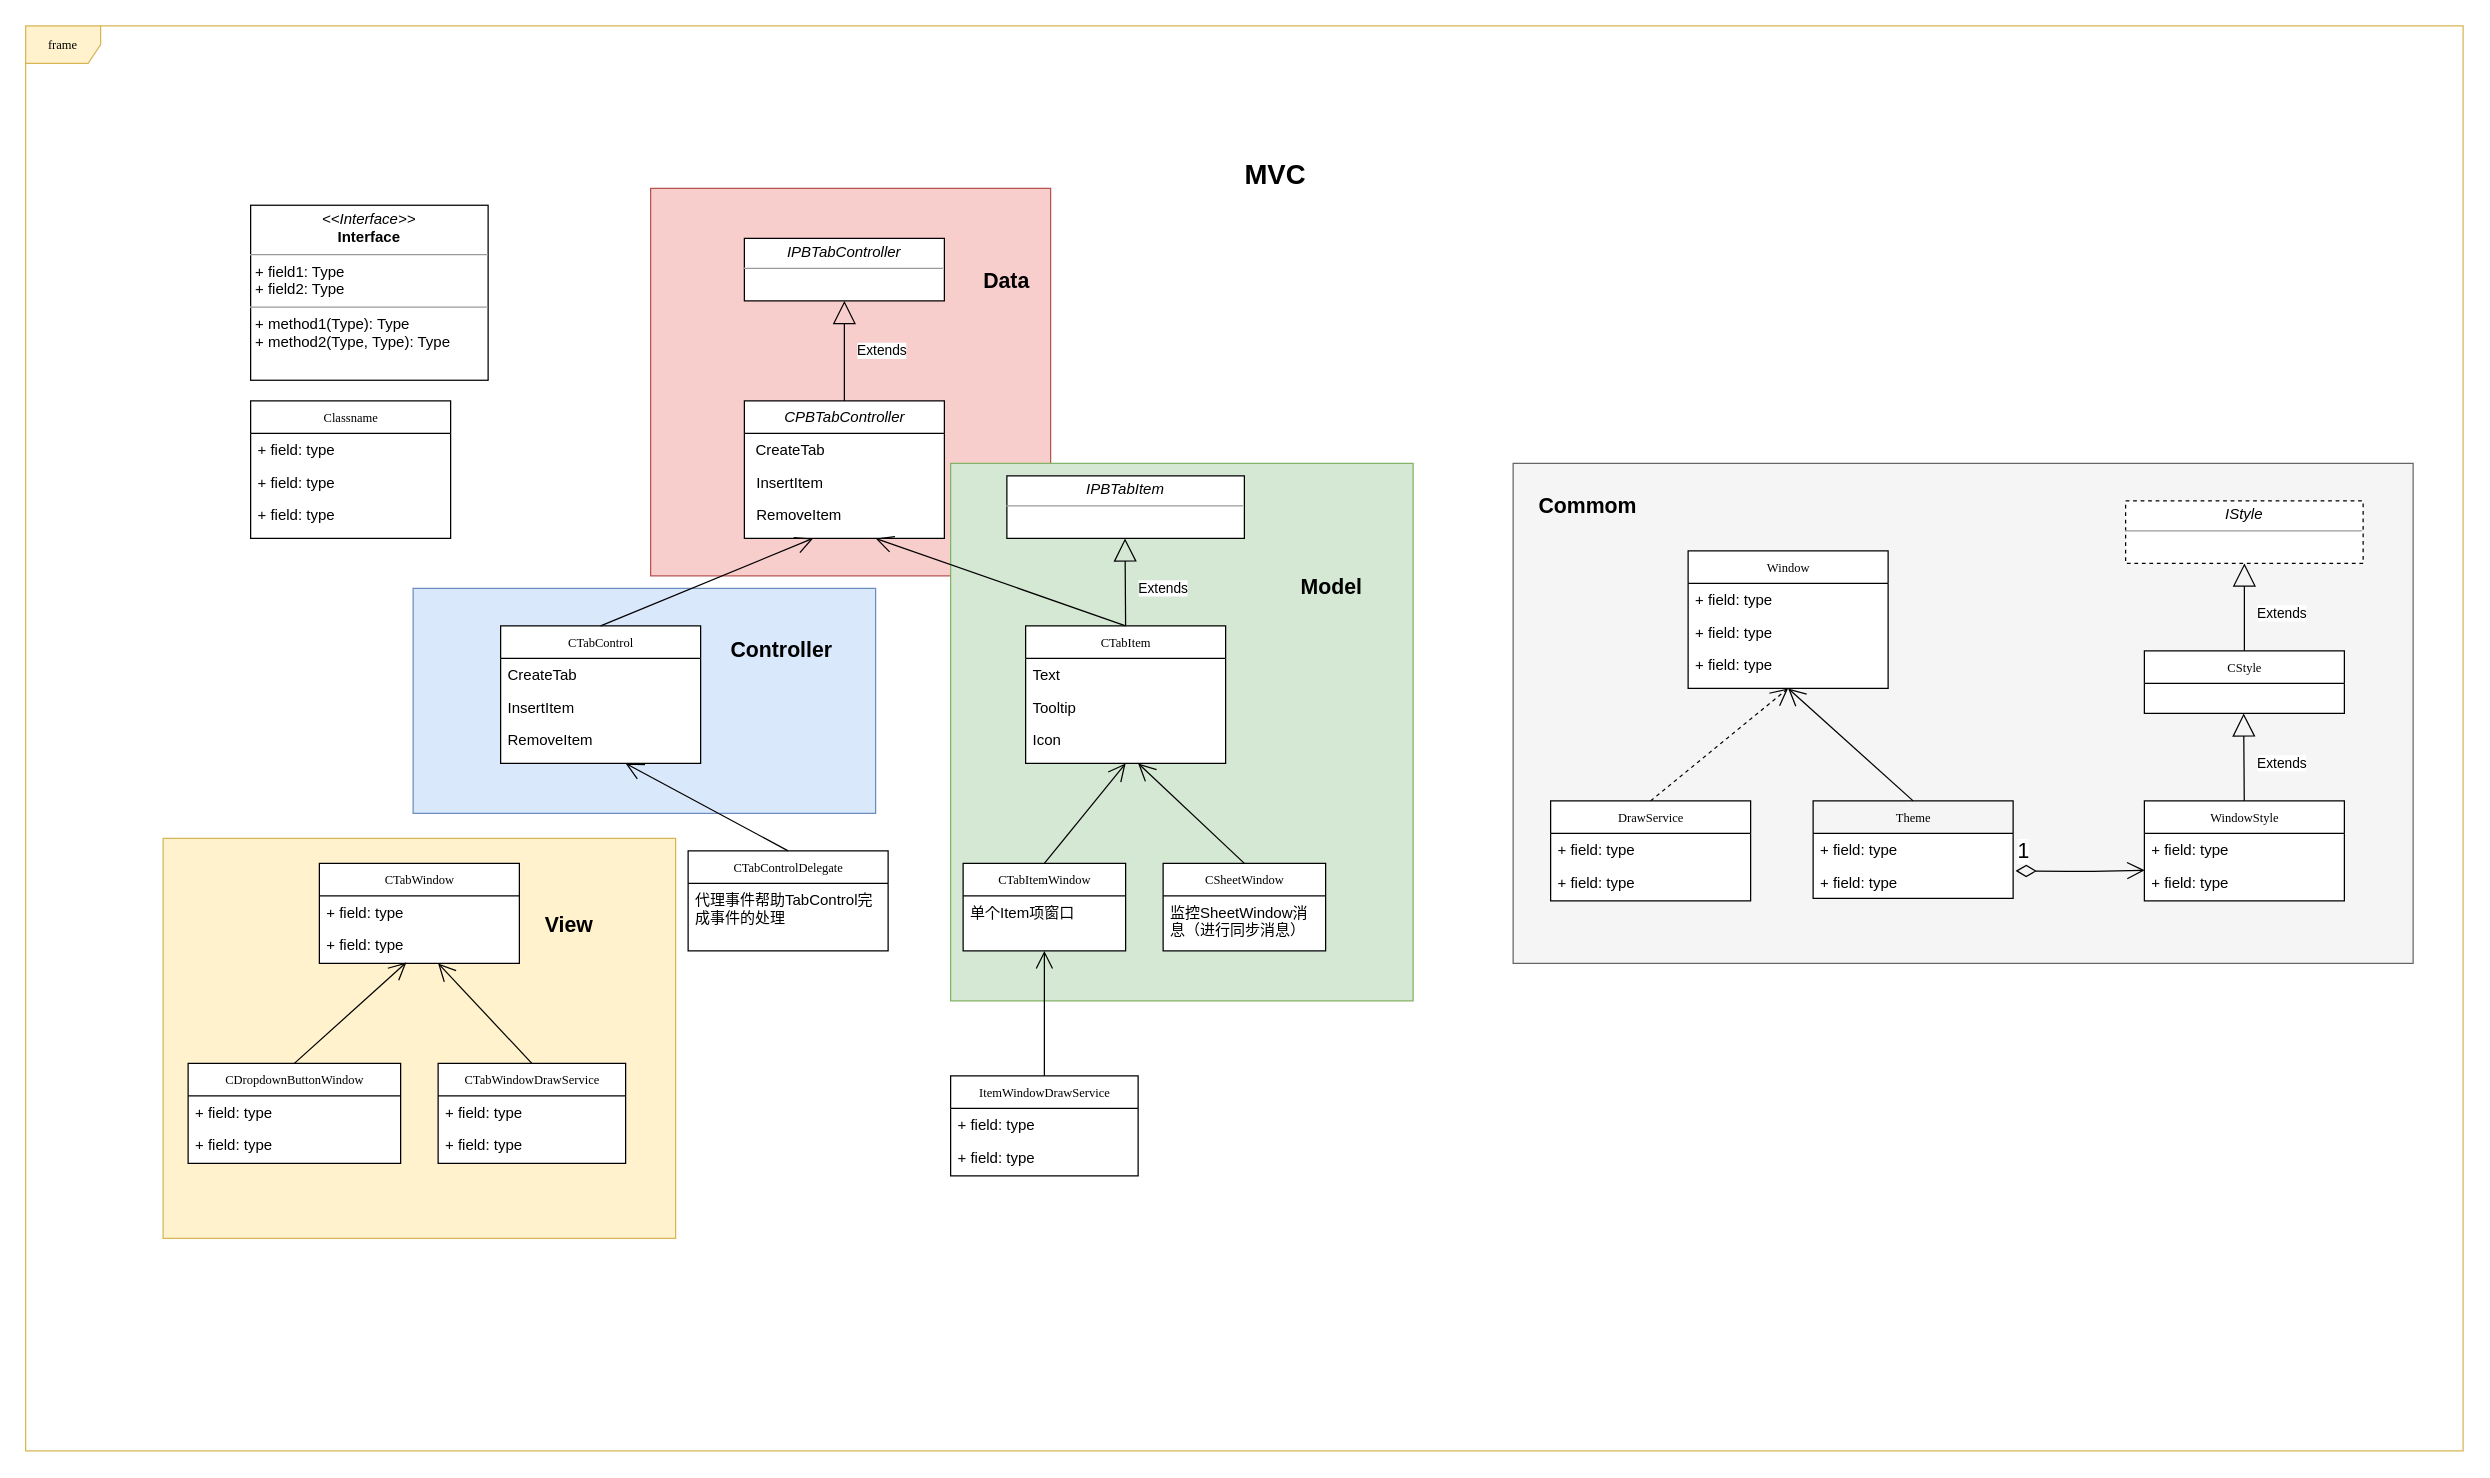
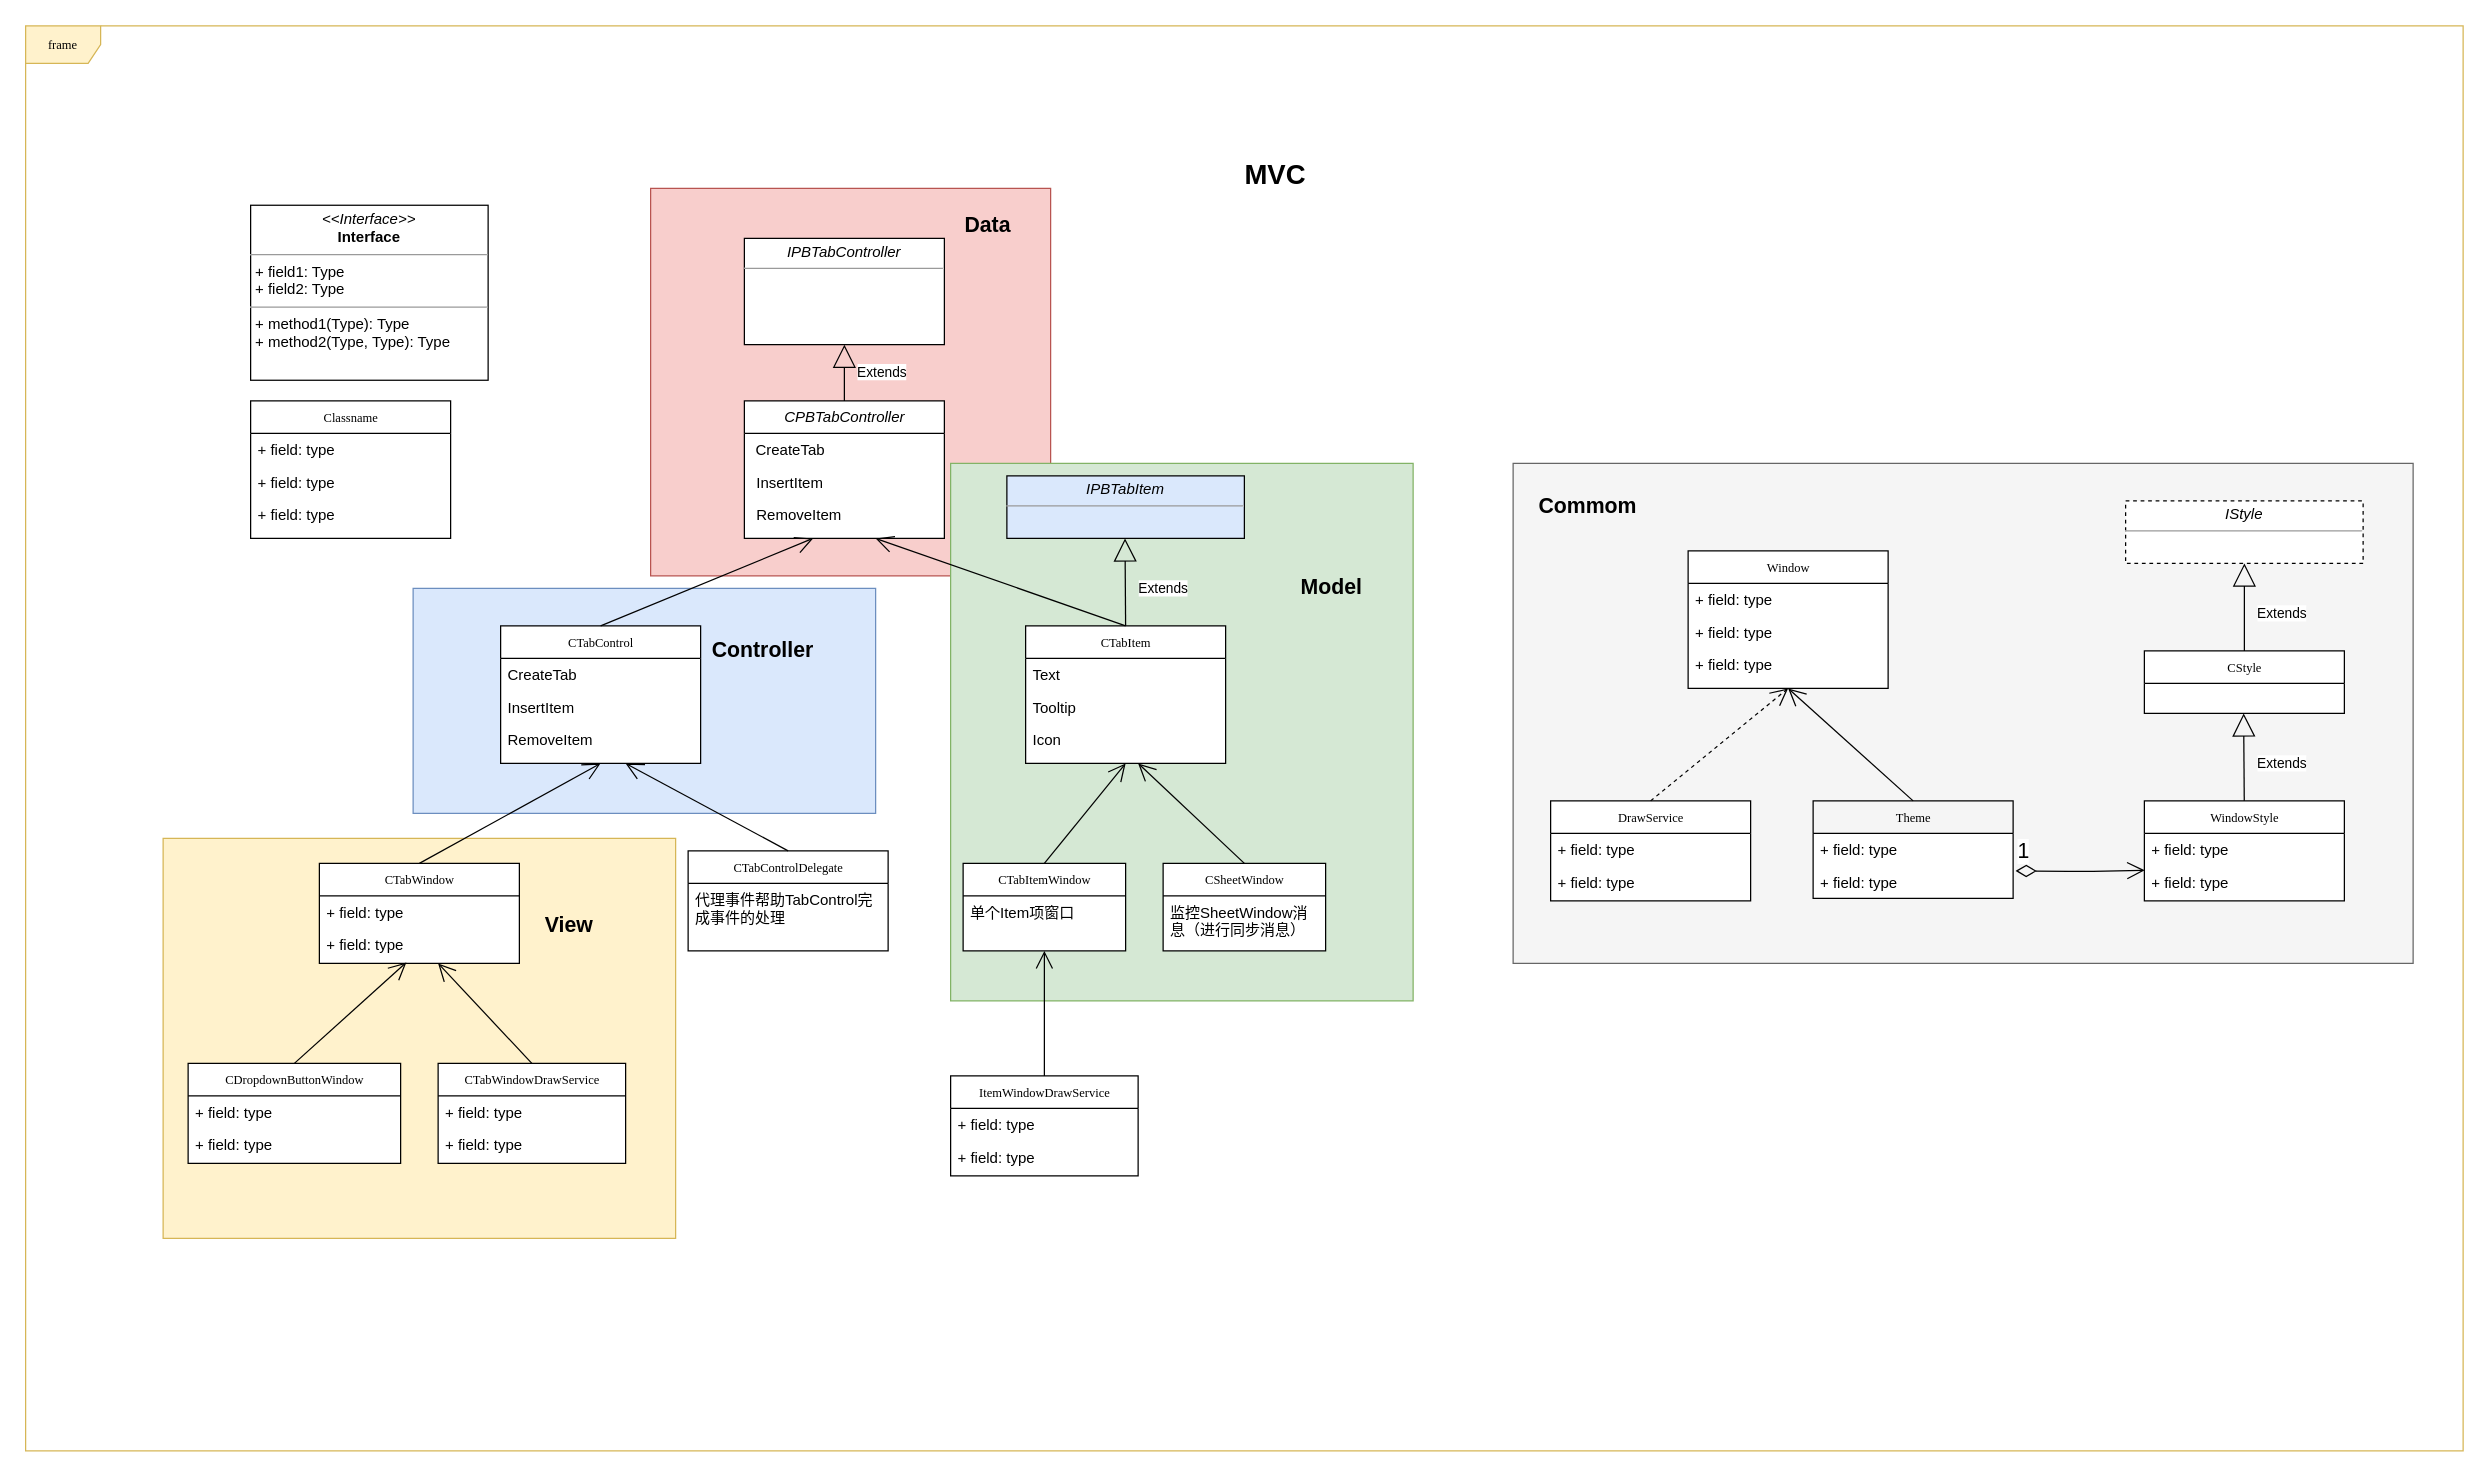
(844, 269) -> (844, 291)
(1007, 282) -> (988, 226)
(1126, 507) -> (1126, 507)
(782, 651) -> (763, 651)
none -> (509, 814)
